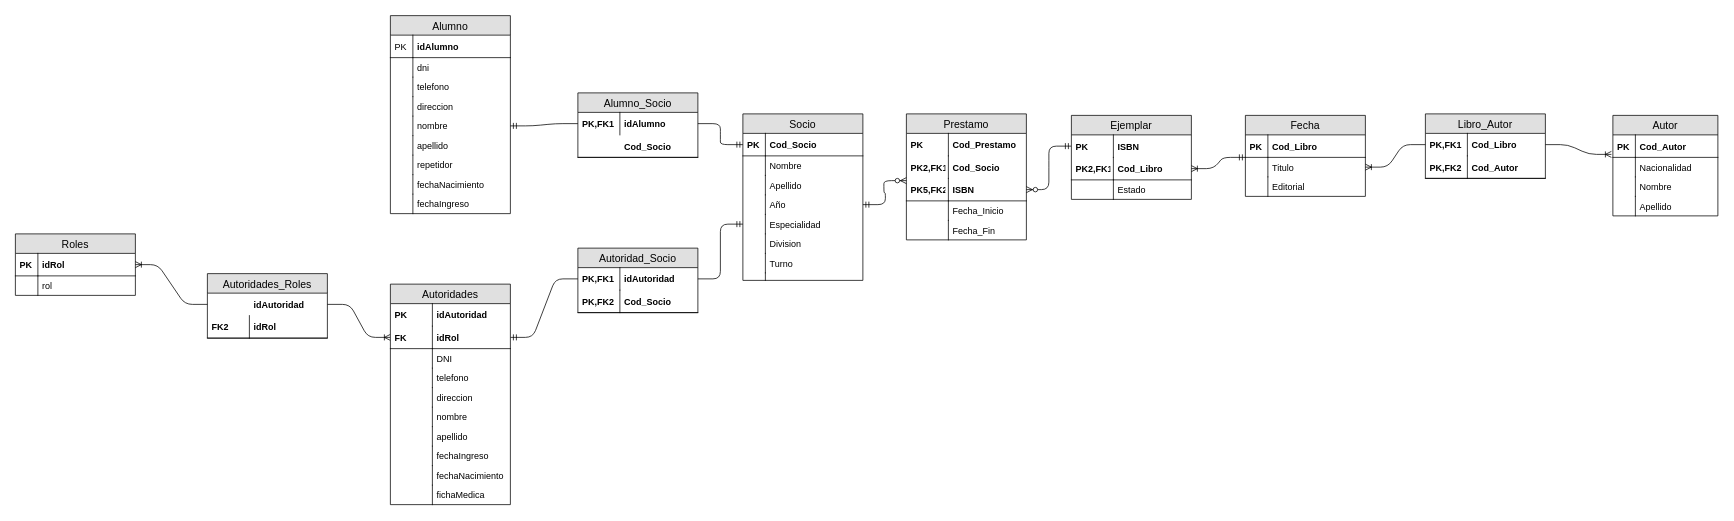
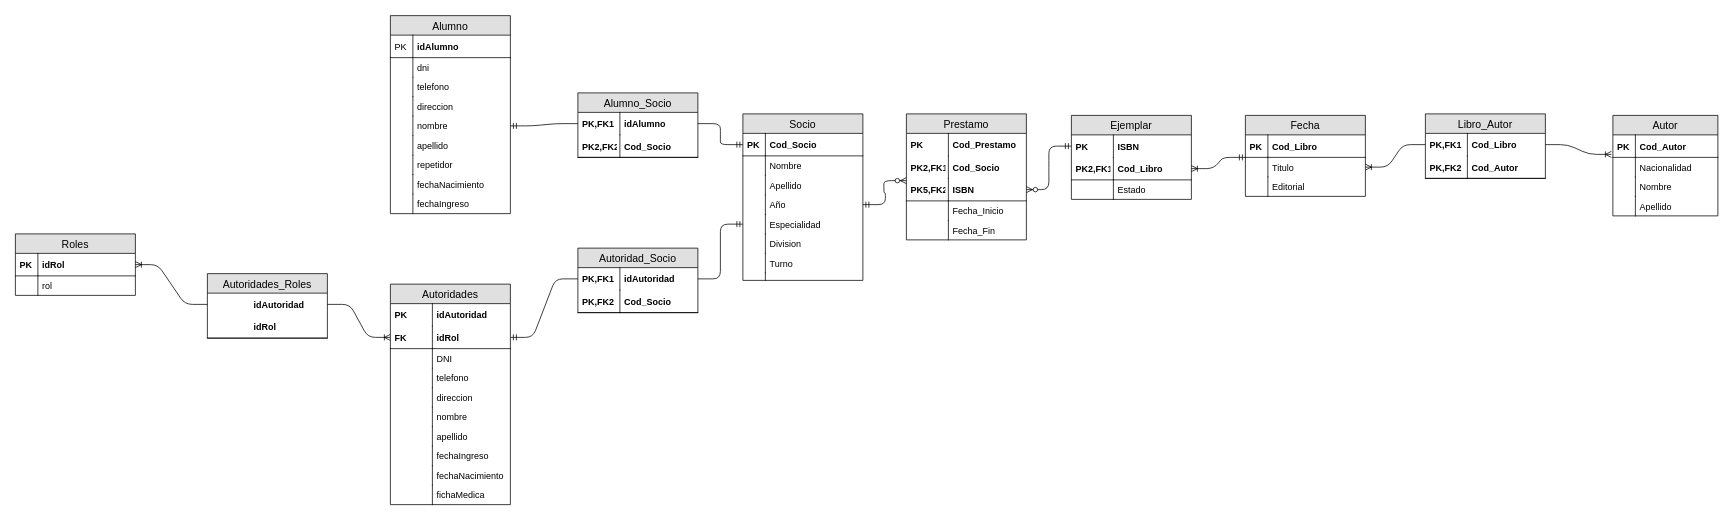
none -> (599, 146)
(228, 327) -> none
